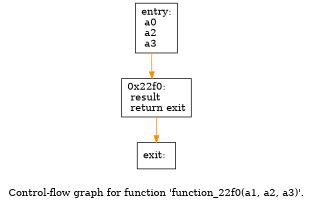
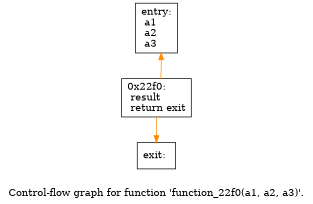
(149, 22) -> (149, 22)
(152, 62) -> (161, 69)
